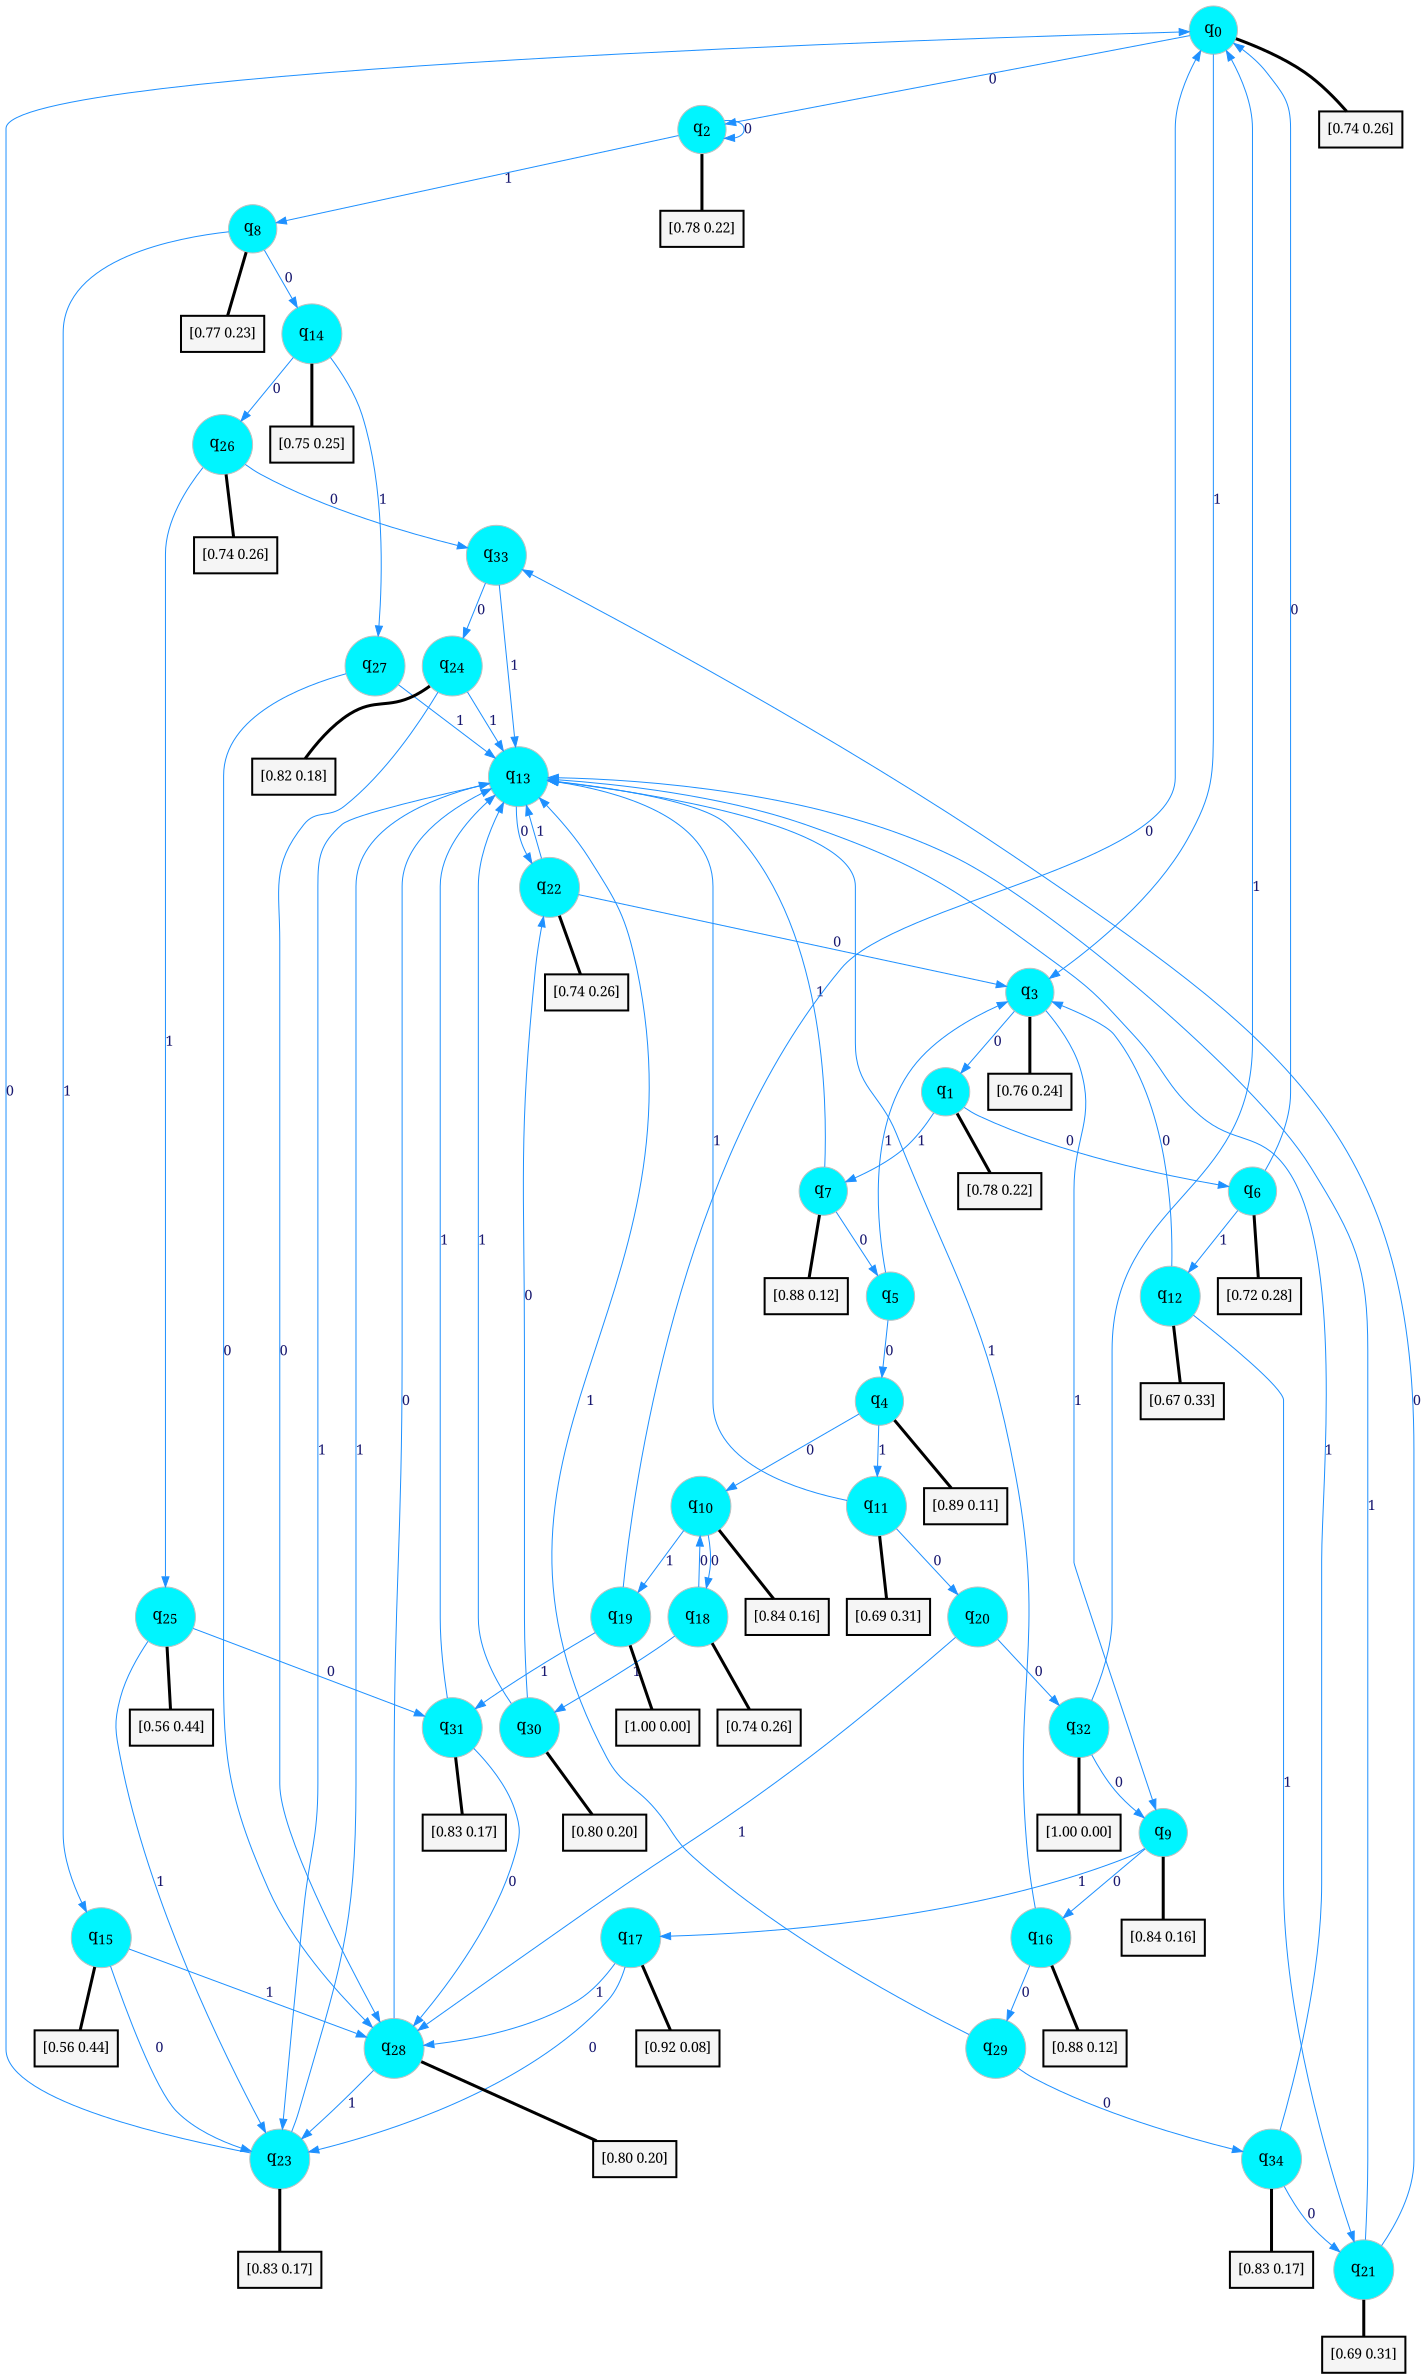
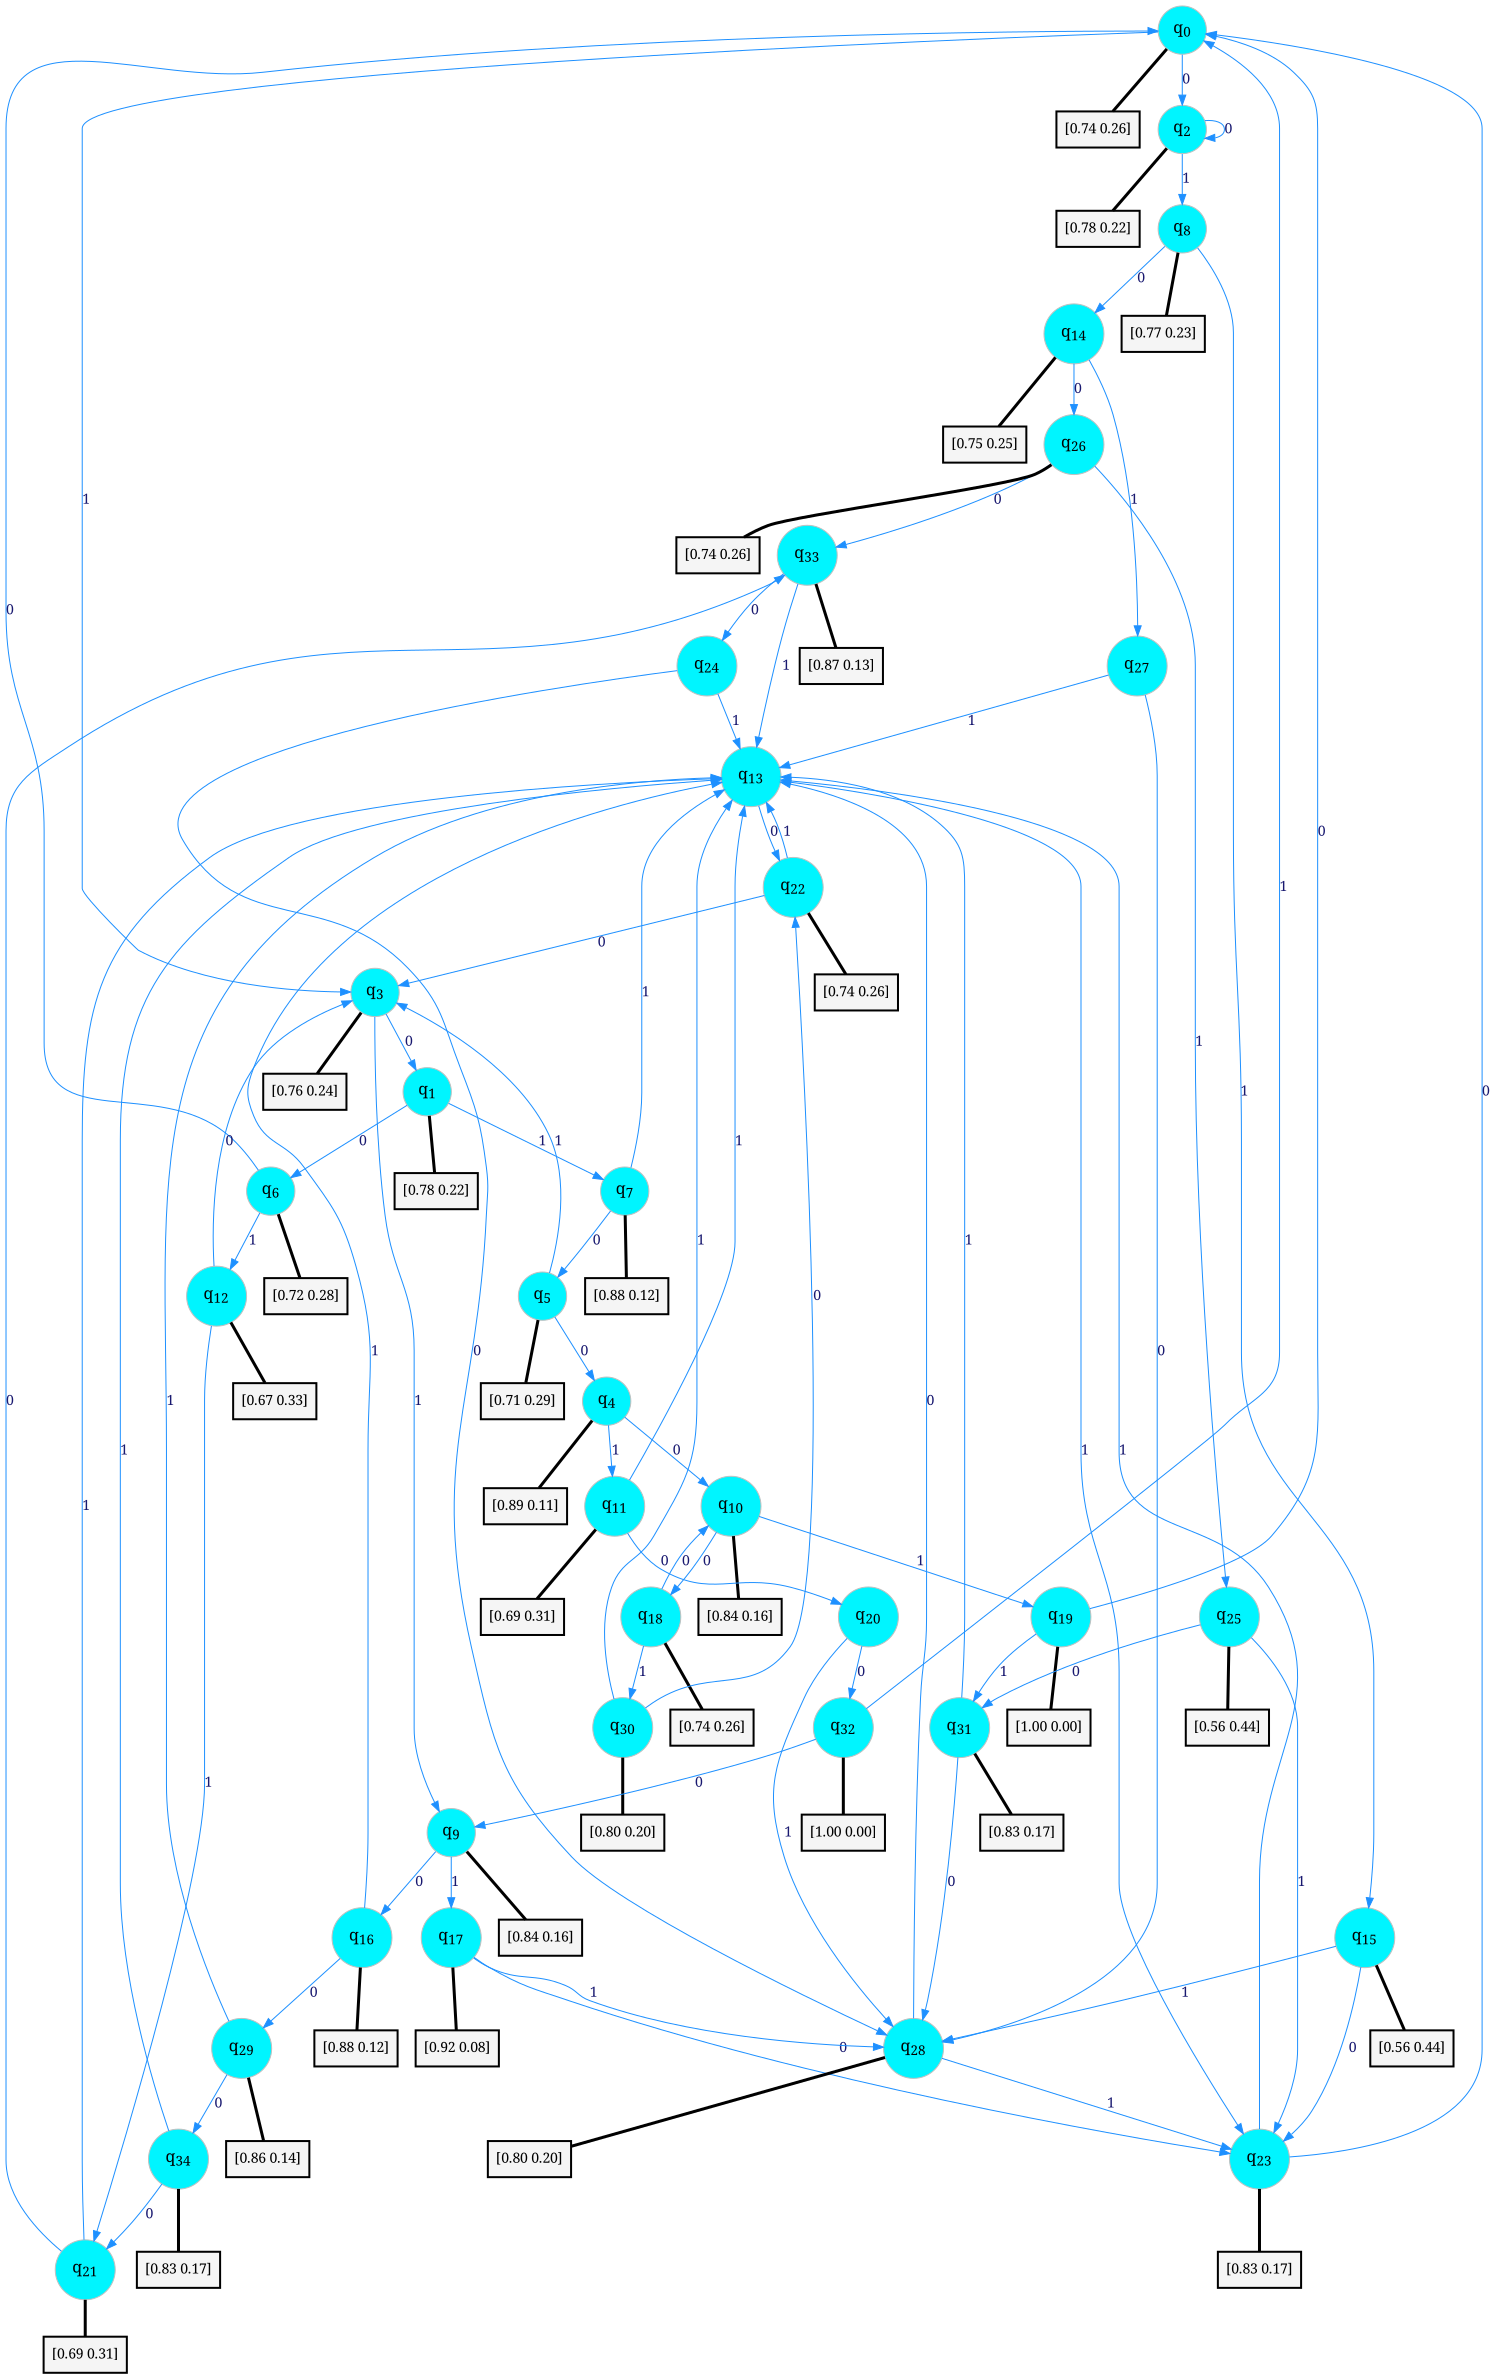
none -> (841, 666)
(294, 777) -> none
none -> (522, 1401)
none -> (268, 2159)
